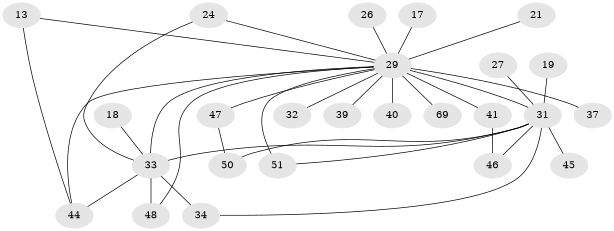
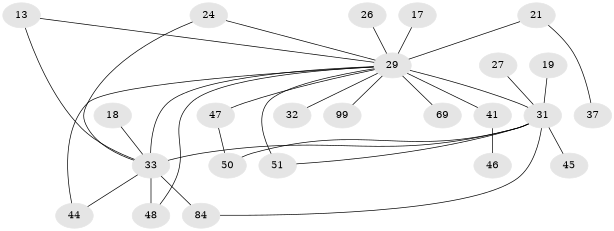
(496, 84) -> (577, 60)
(342, 116) -> (342, 116)
(392, 116) -> none
(43, 117) -> (64, 107)
(518, 140) -> none
(201, 216) -> (201, 216)
